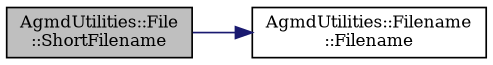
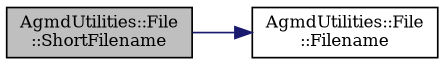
(369, 33) -> (345, 33)
